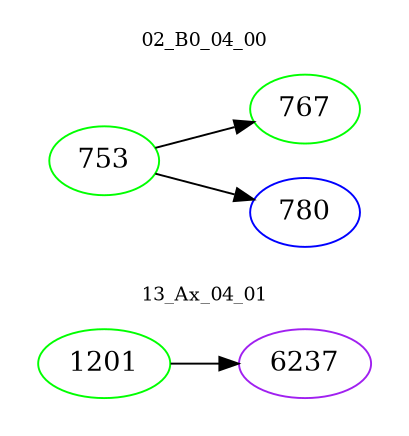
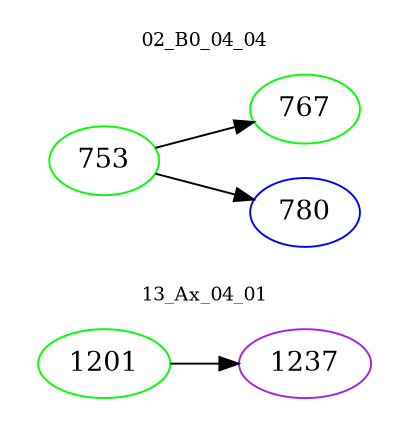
(205, 41) -> (205, 41)
(305, 364) -> (305, 364)
